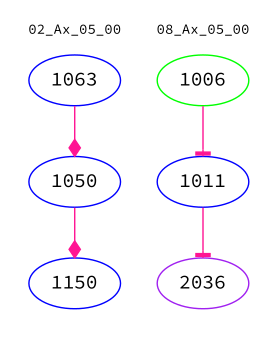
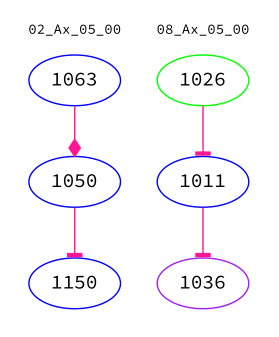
(203, 80) -> (203, 80)
(75, 224) -> (75, 229)
(203, 283) -> (203, 283)
